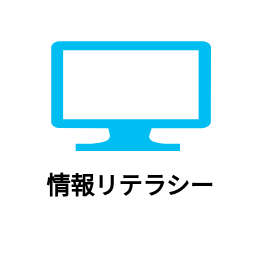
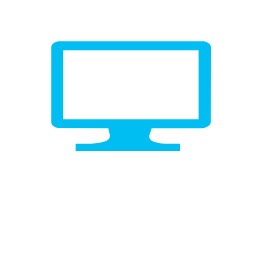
(131, 186) -> none
